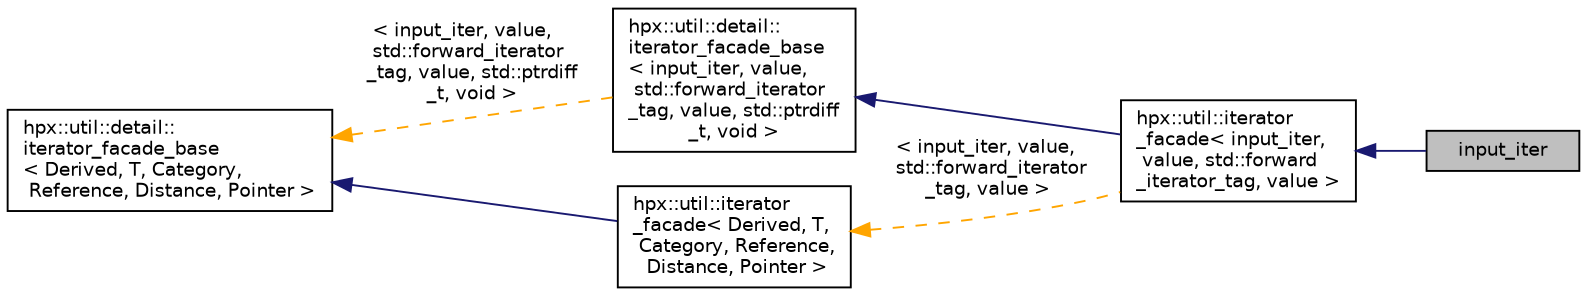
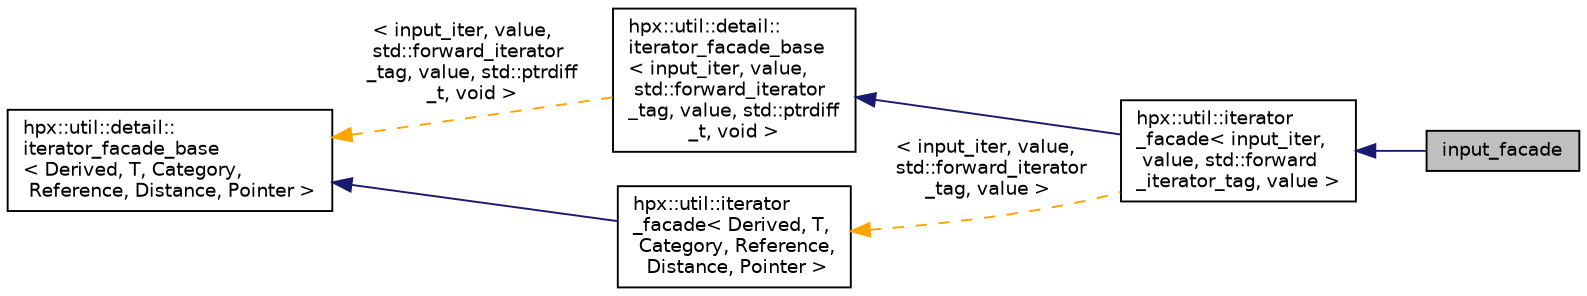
(1503, 151) -> (1503, 151)
